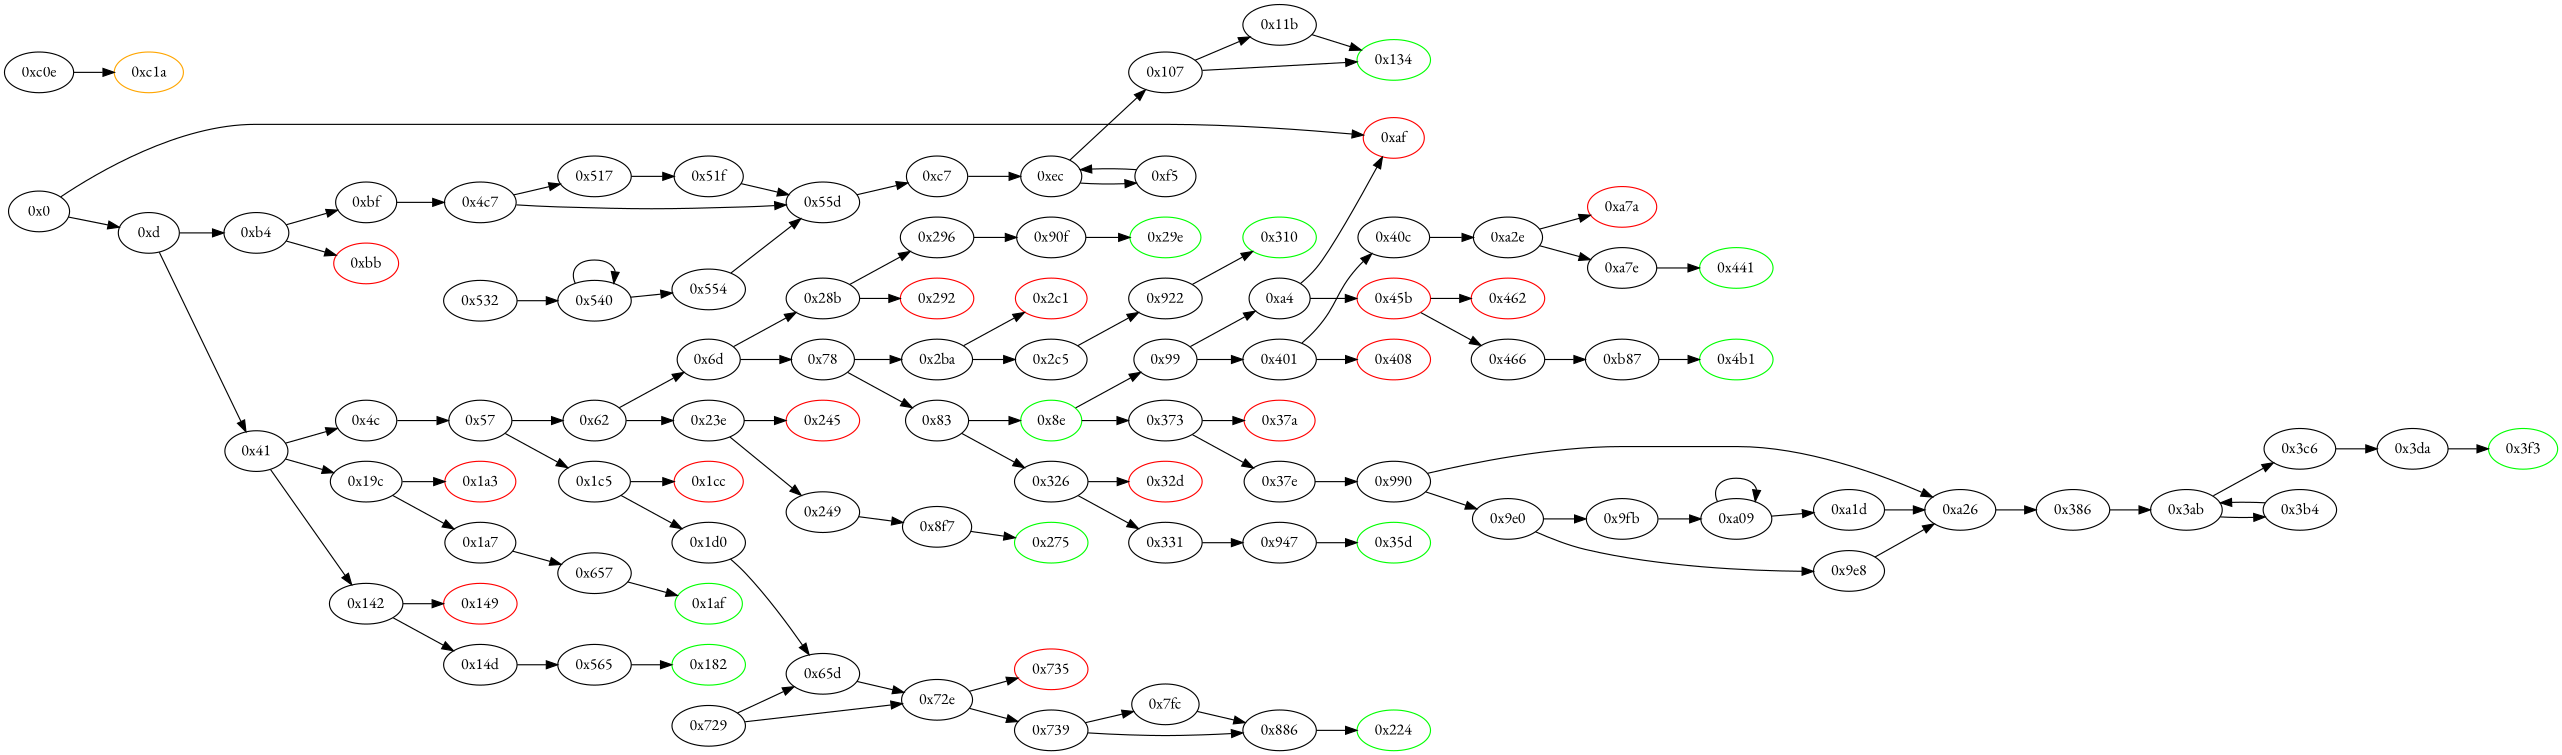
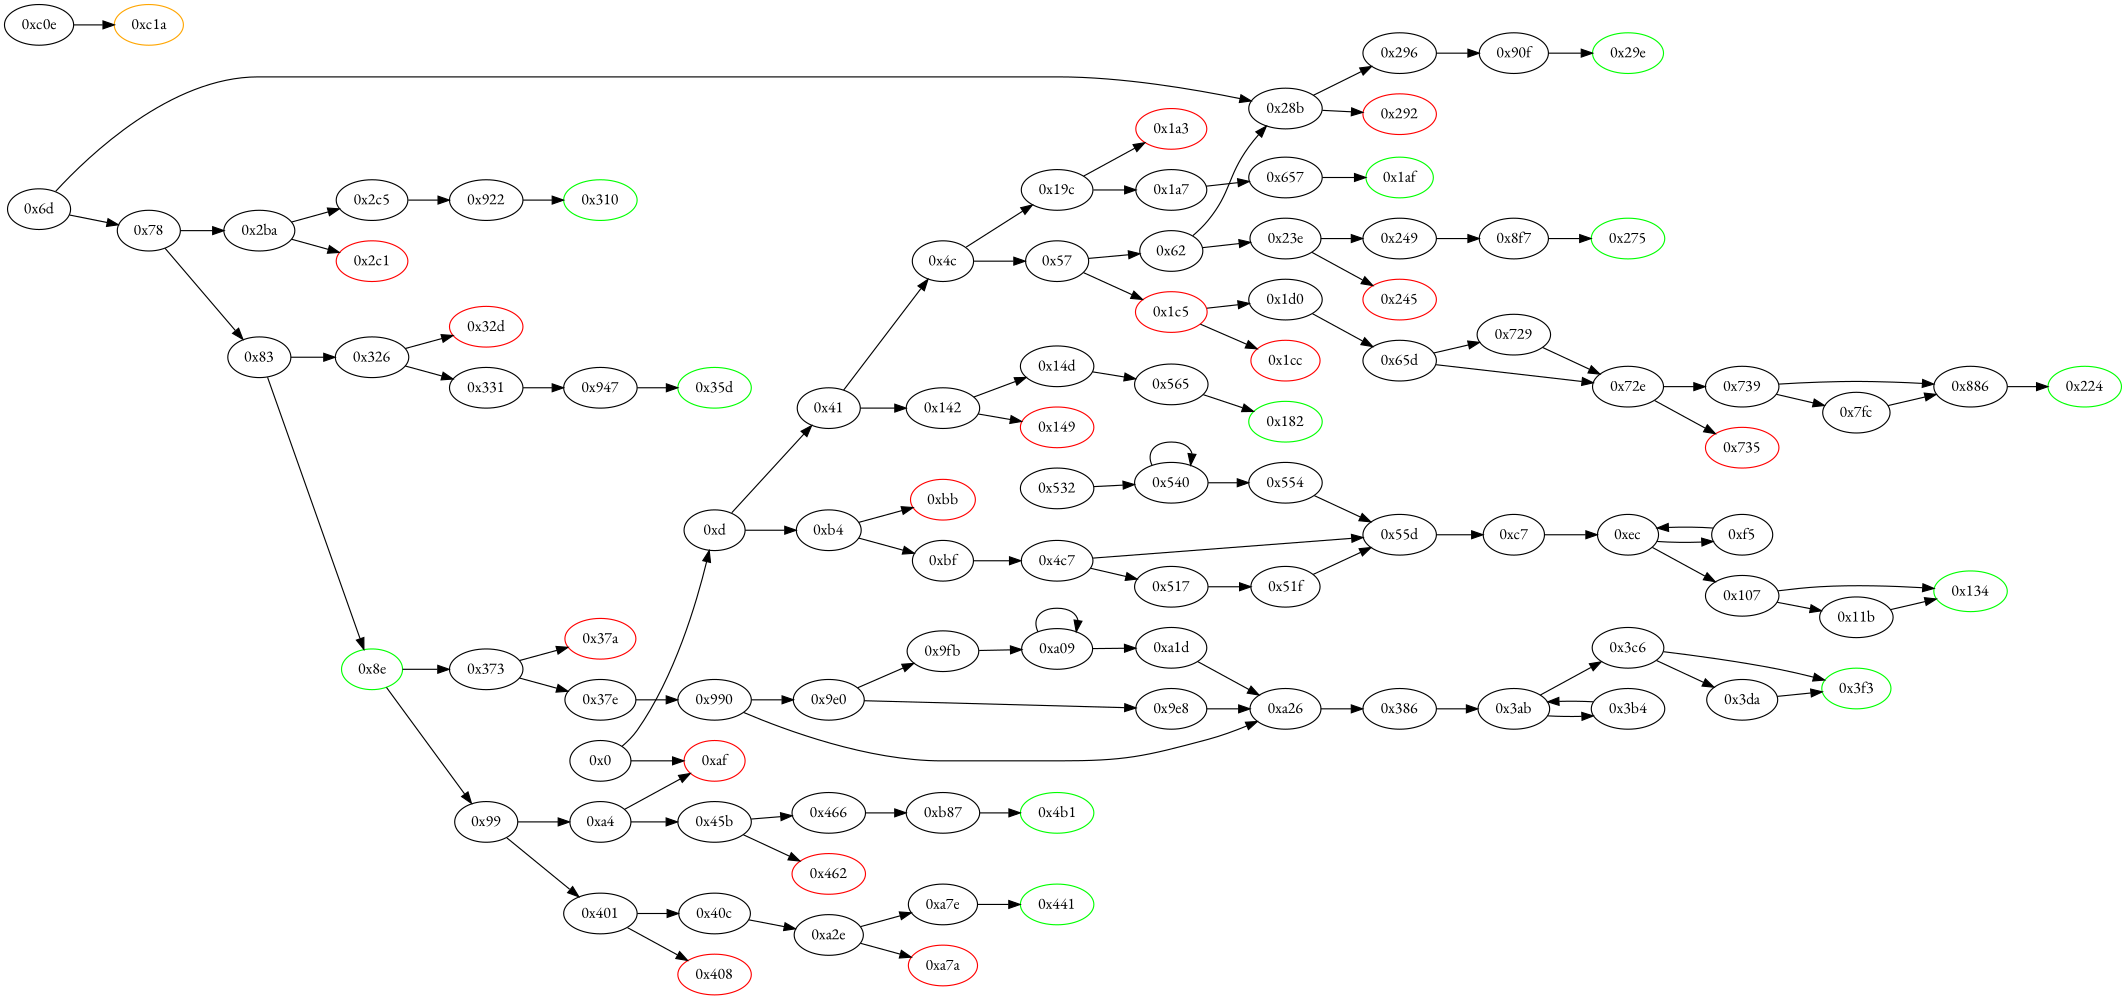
(1394, 298) -> (715, 822)
(646, 393) -> (1226, 192)
(304, 464) -> (994, 229)
(595, 482) -> (1171, 312)
none -> (1739, 662)
(760, 702) -> (1451, 349)
